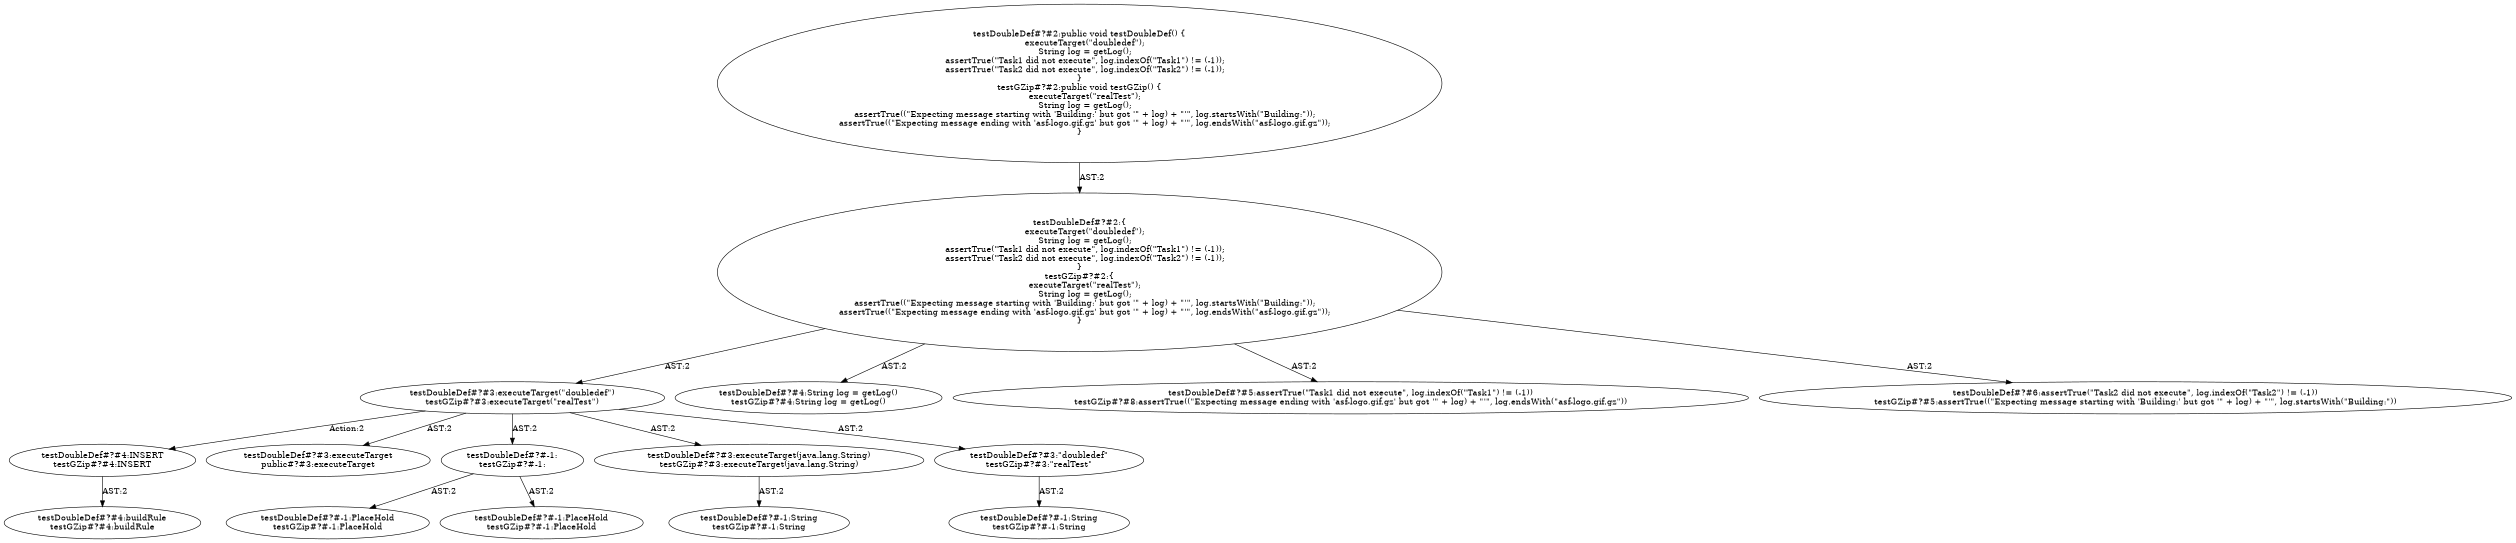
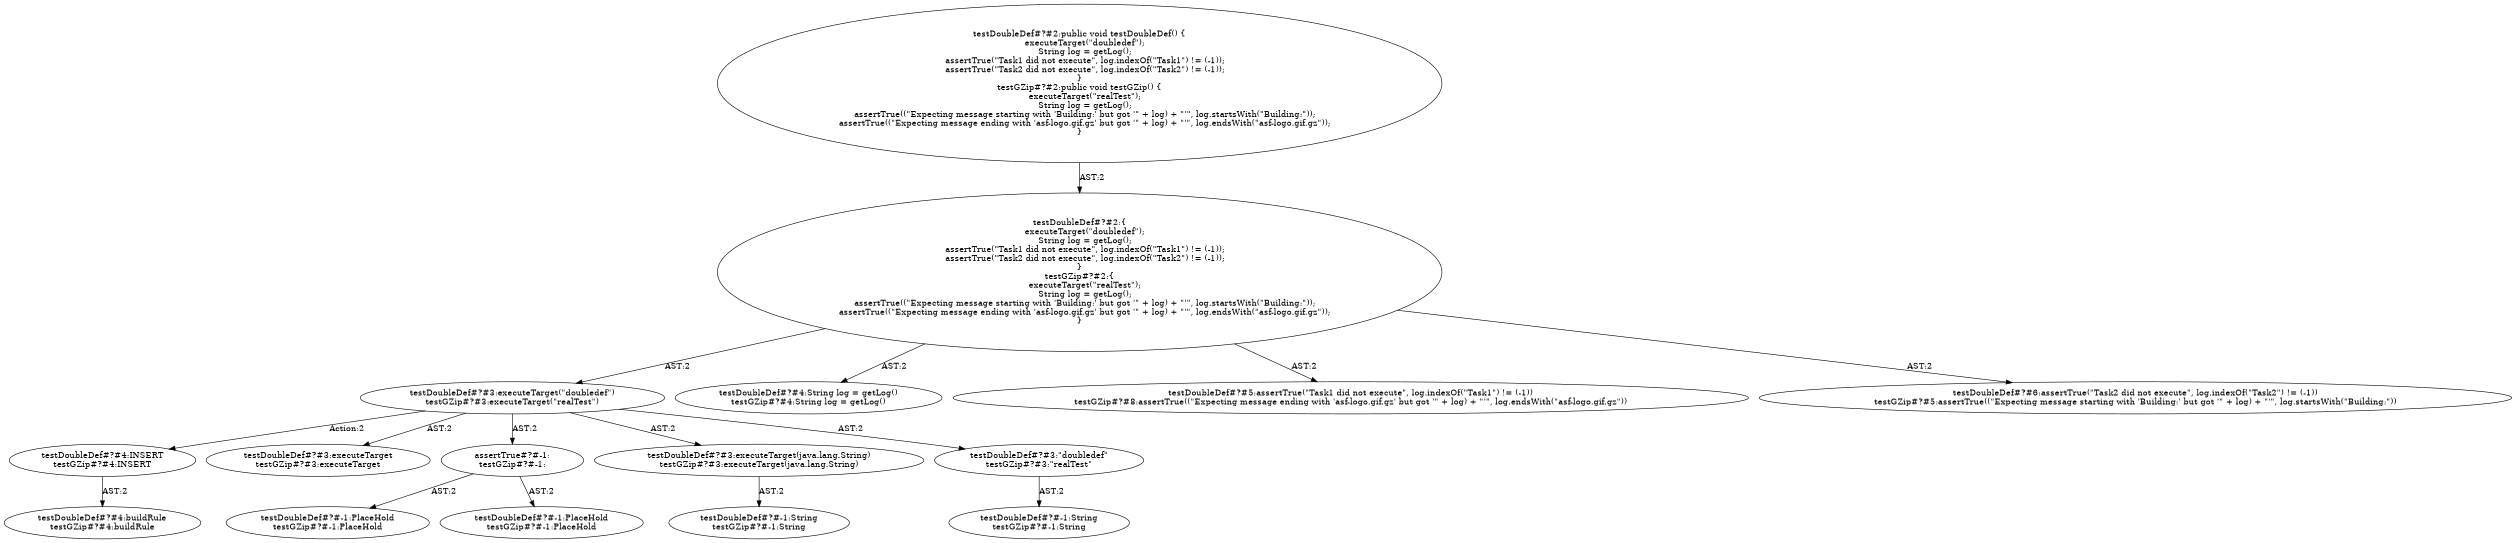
(318, 460) -> (318, 460)
(512, 460) -> (512, 460)
